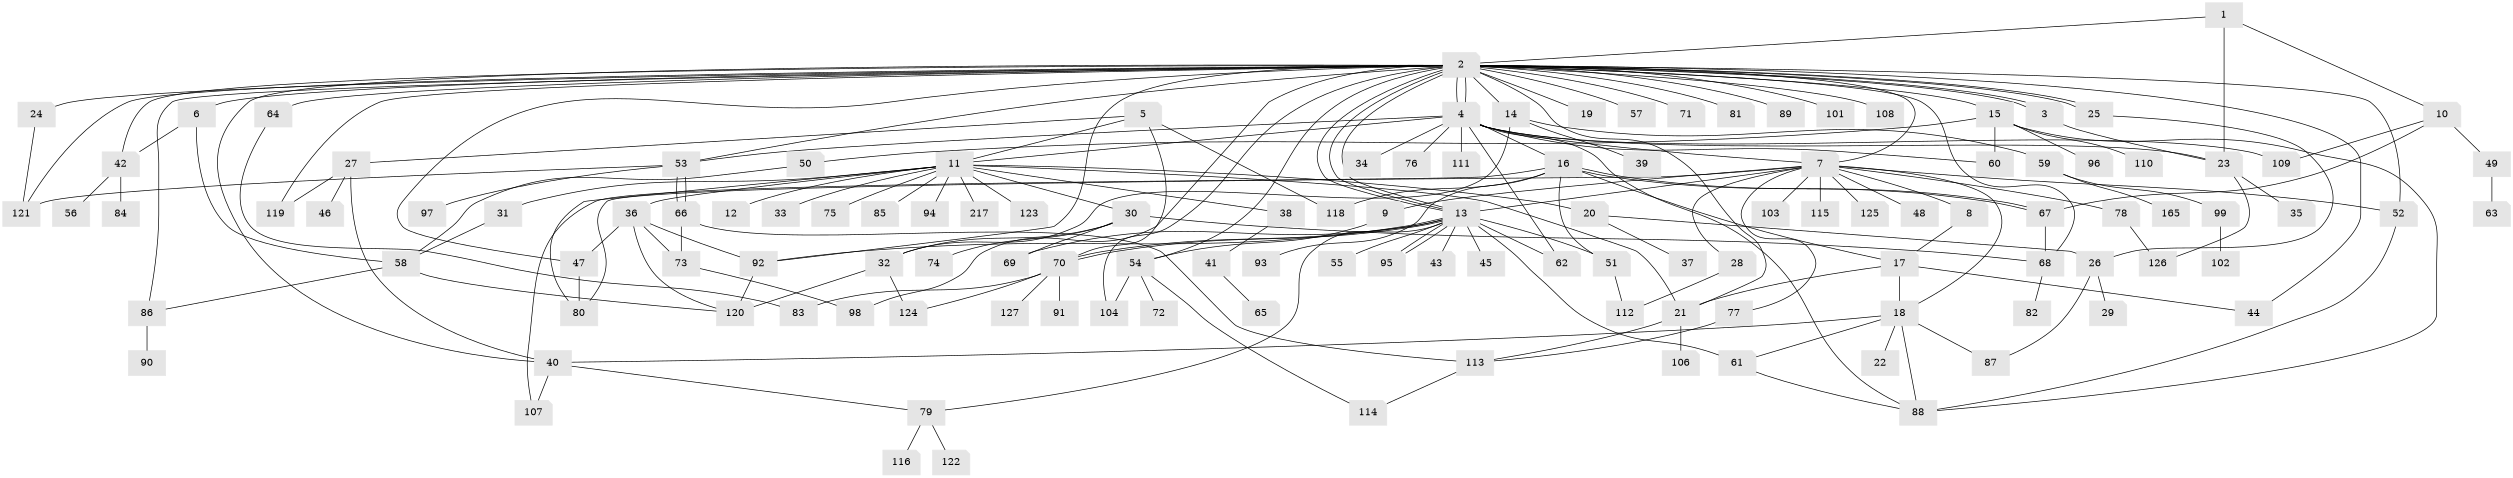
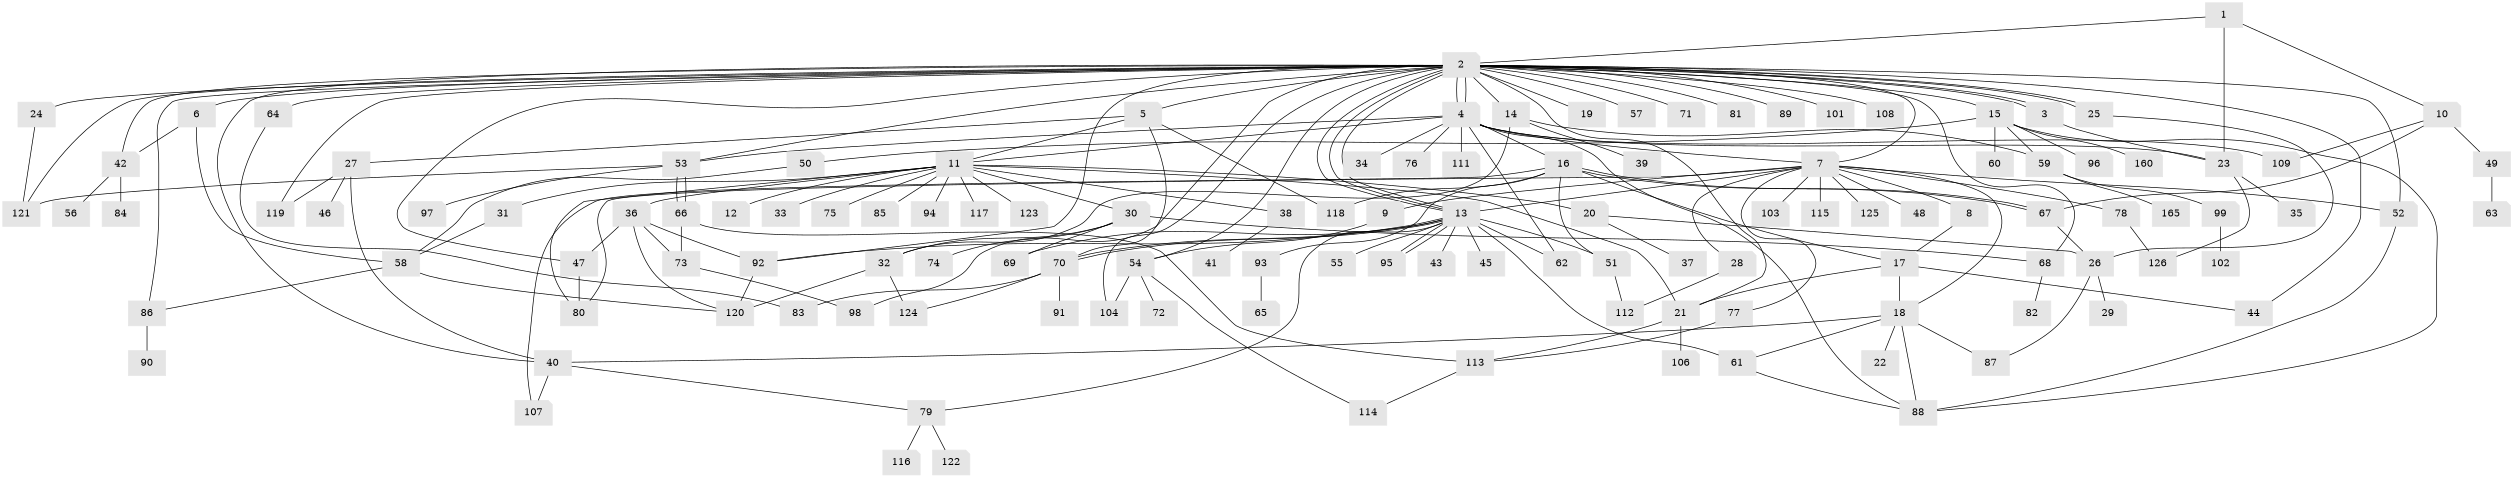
none -> (1302, 83)
none -> (2016, 136)
(1702, 149) -> none
(2144, 164) -> (2144, 164)
(980, 214) -> (980, 214)
(2045, 239) -> (2071, 240)
(1236, 289) -> (1261, 289)
(1010, 313) -> none
